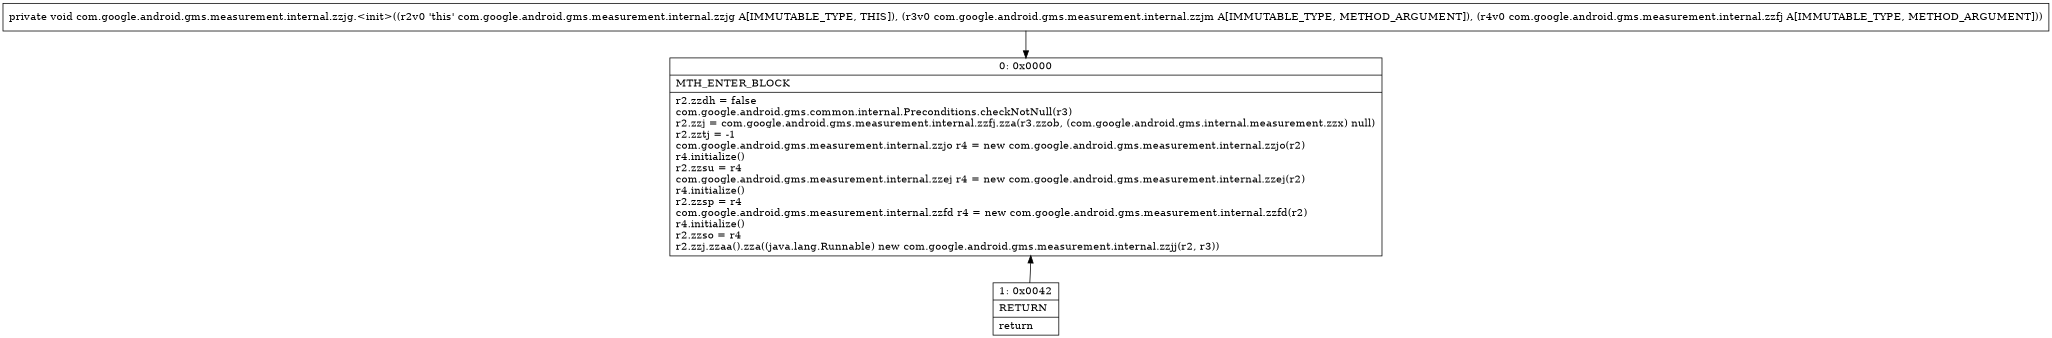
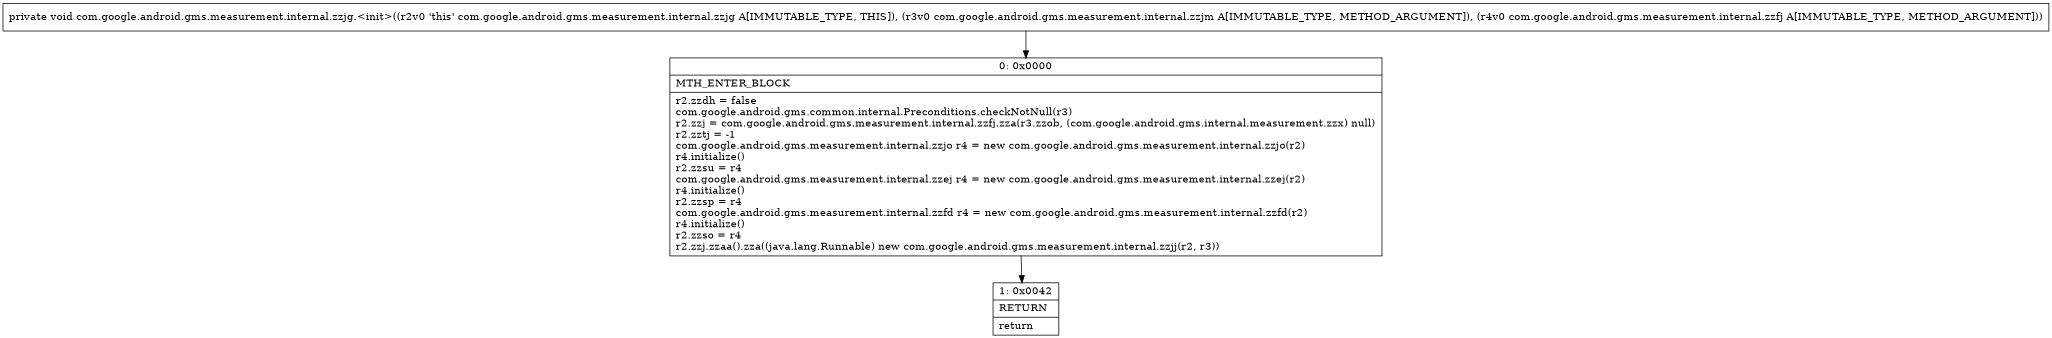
(1030, 273) -> (1021, 266)
